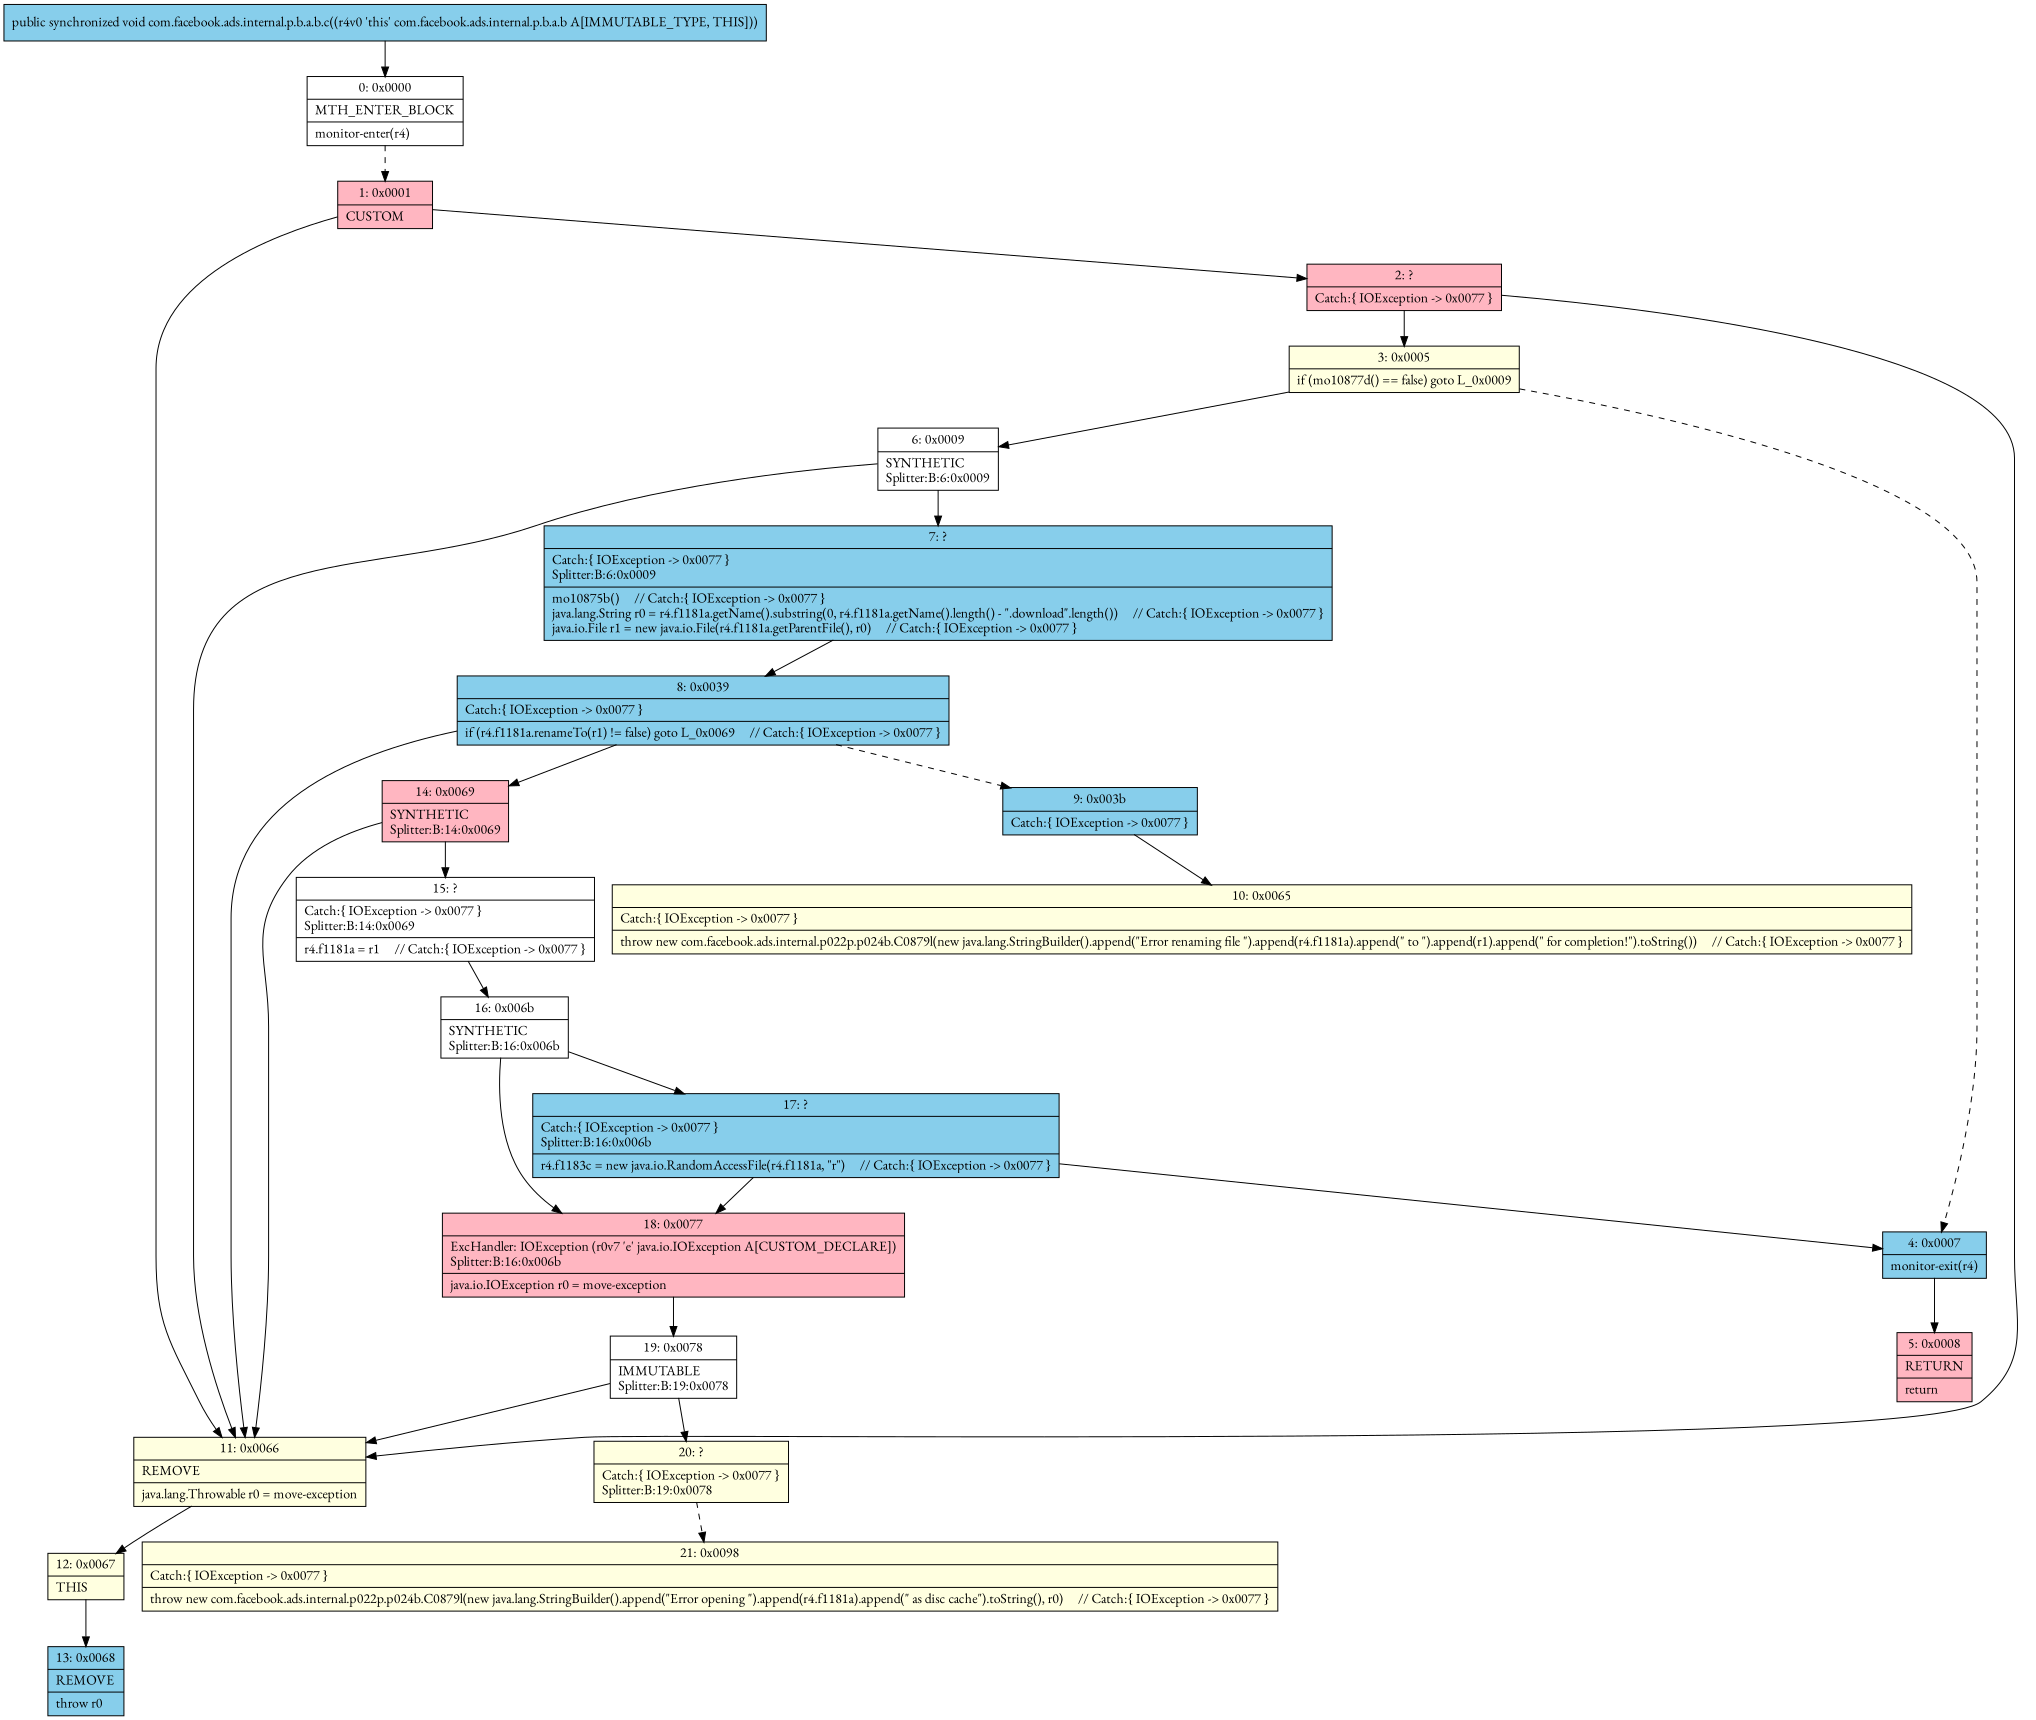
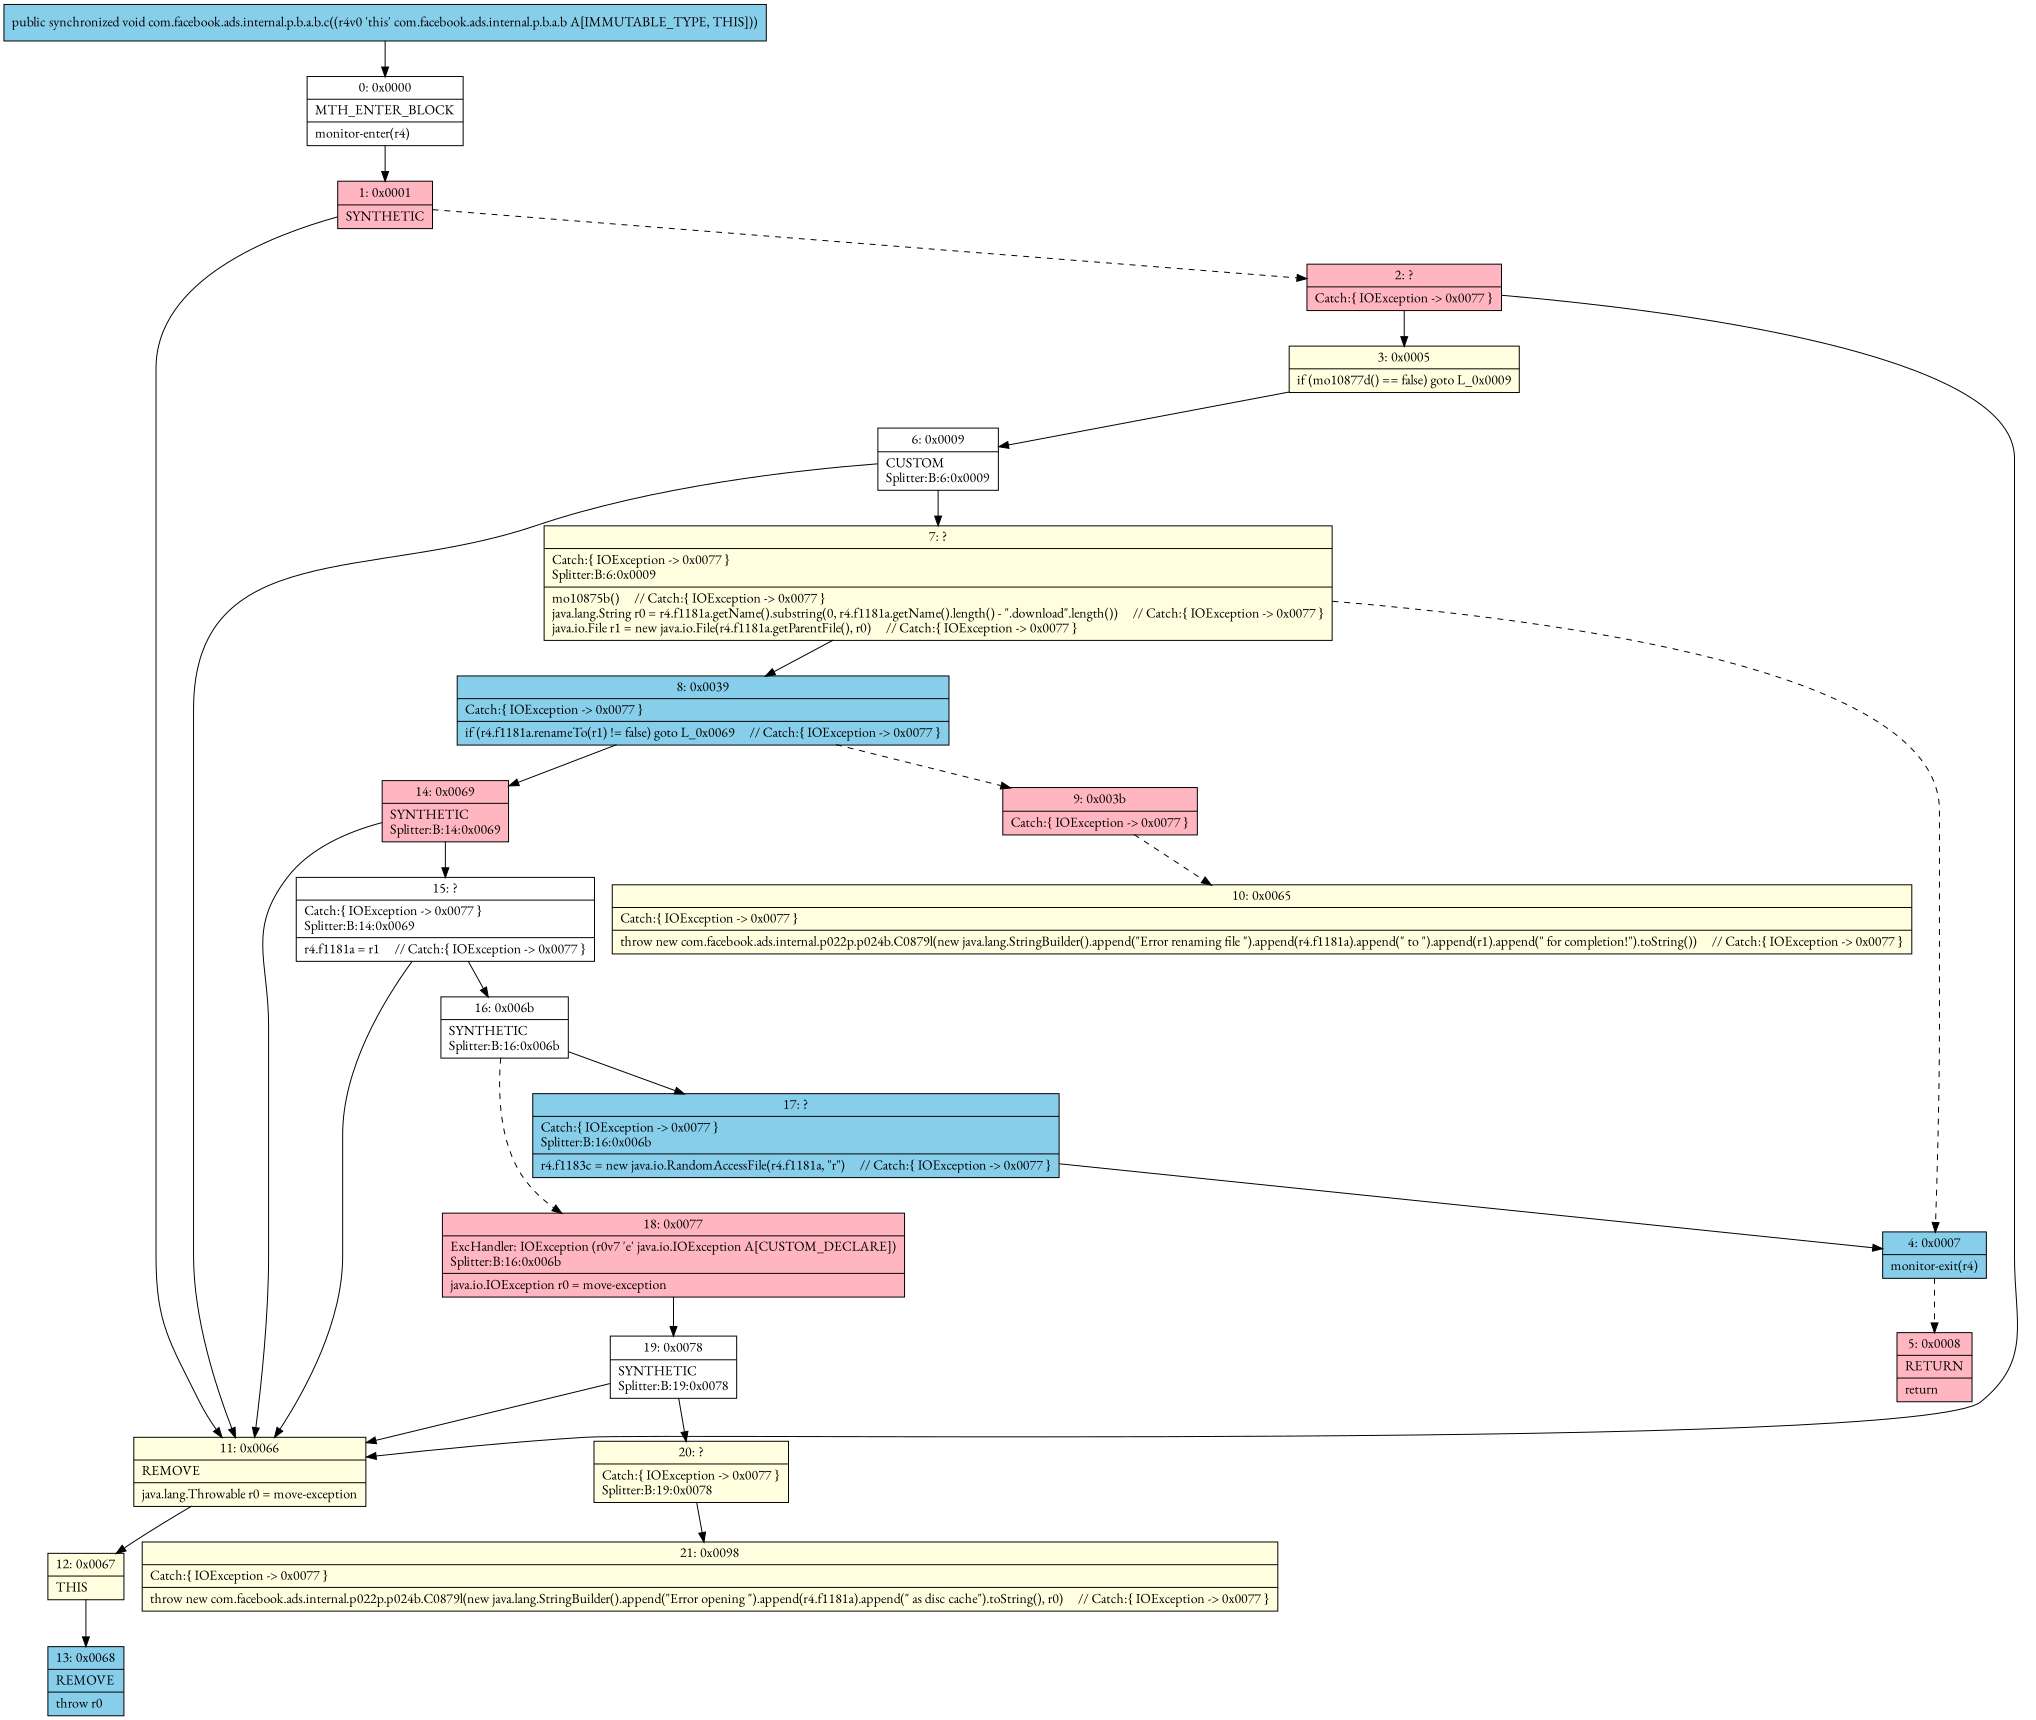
(385, 158) -> (385, 158)
(375, 216) -> (385, 216)
(865, 244) -> (865, 244)
(925, 463) -> (915, 463)
(938, 583) -> (938, 583)
(1977, 646) -> (1860, 713)
(1100, 811) -> (1100, 811)
(1169, 857) -> (1169, 857)
(231, 1014) -> (343, 1194)
(507, 1141) -> (507, 1141)
(738, 1192) -> none
(1935, 1300) -> (1935, 1300)
(660, 1371) -> (658, 1371)
(699, 1517) -> (699, 1517)
